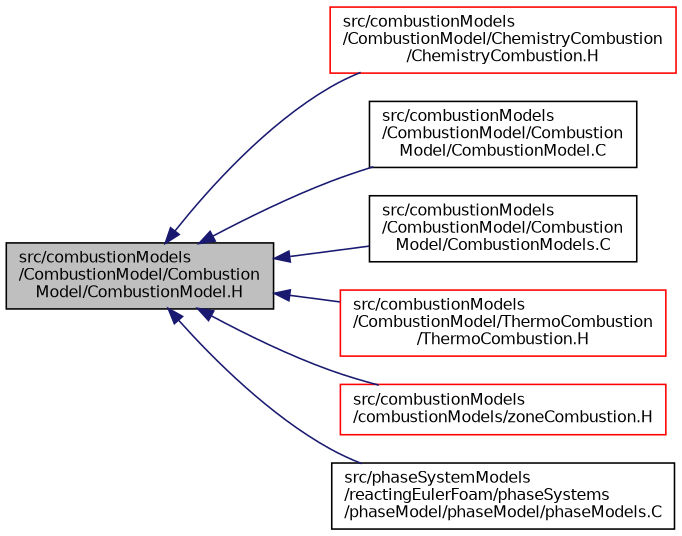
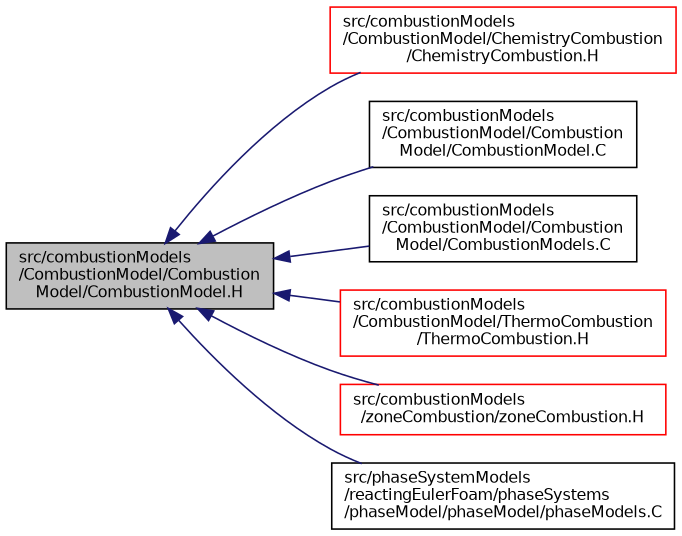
(503, 410) -> (503, 410)
